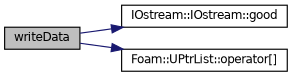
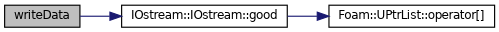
(96, 45) -> (302, 16)
